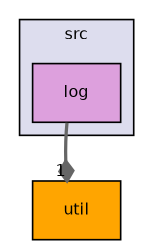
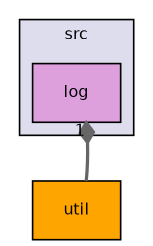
(66, 146) -> (87, 162)
